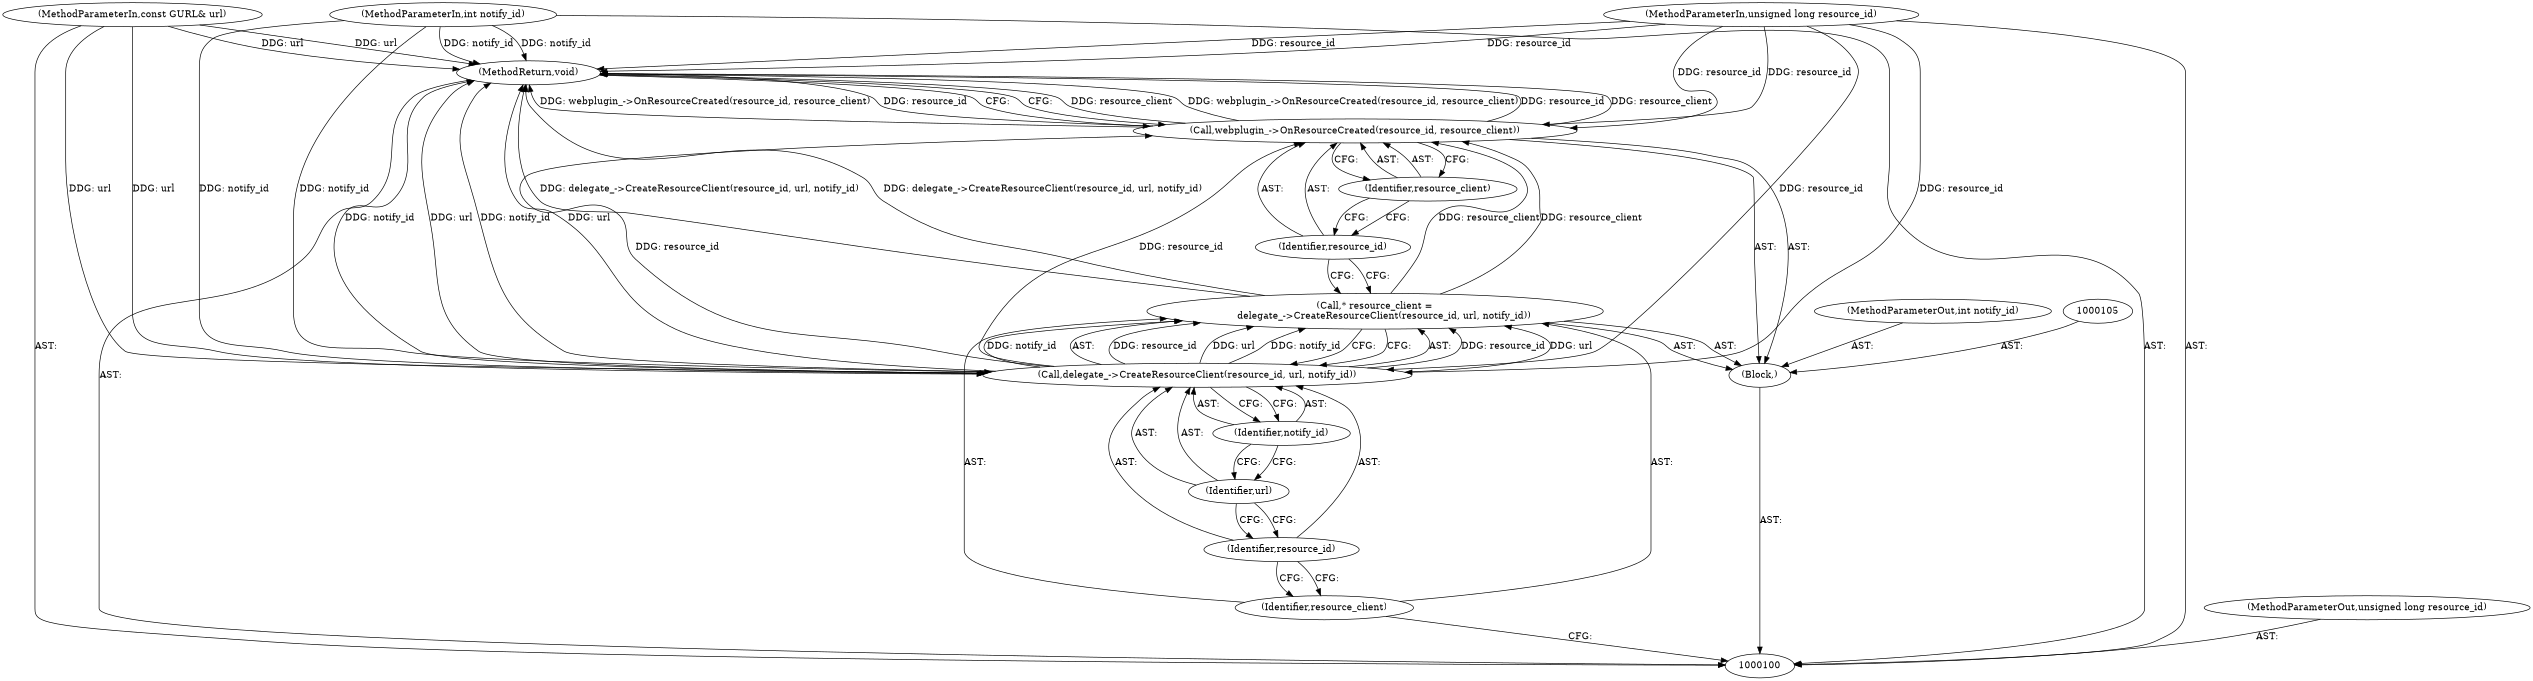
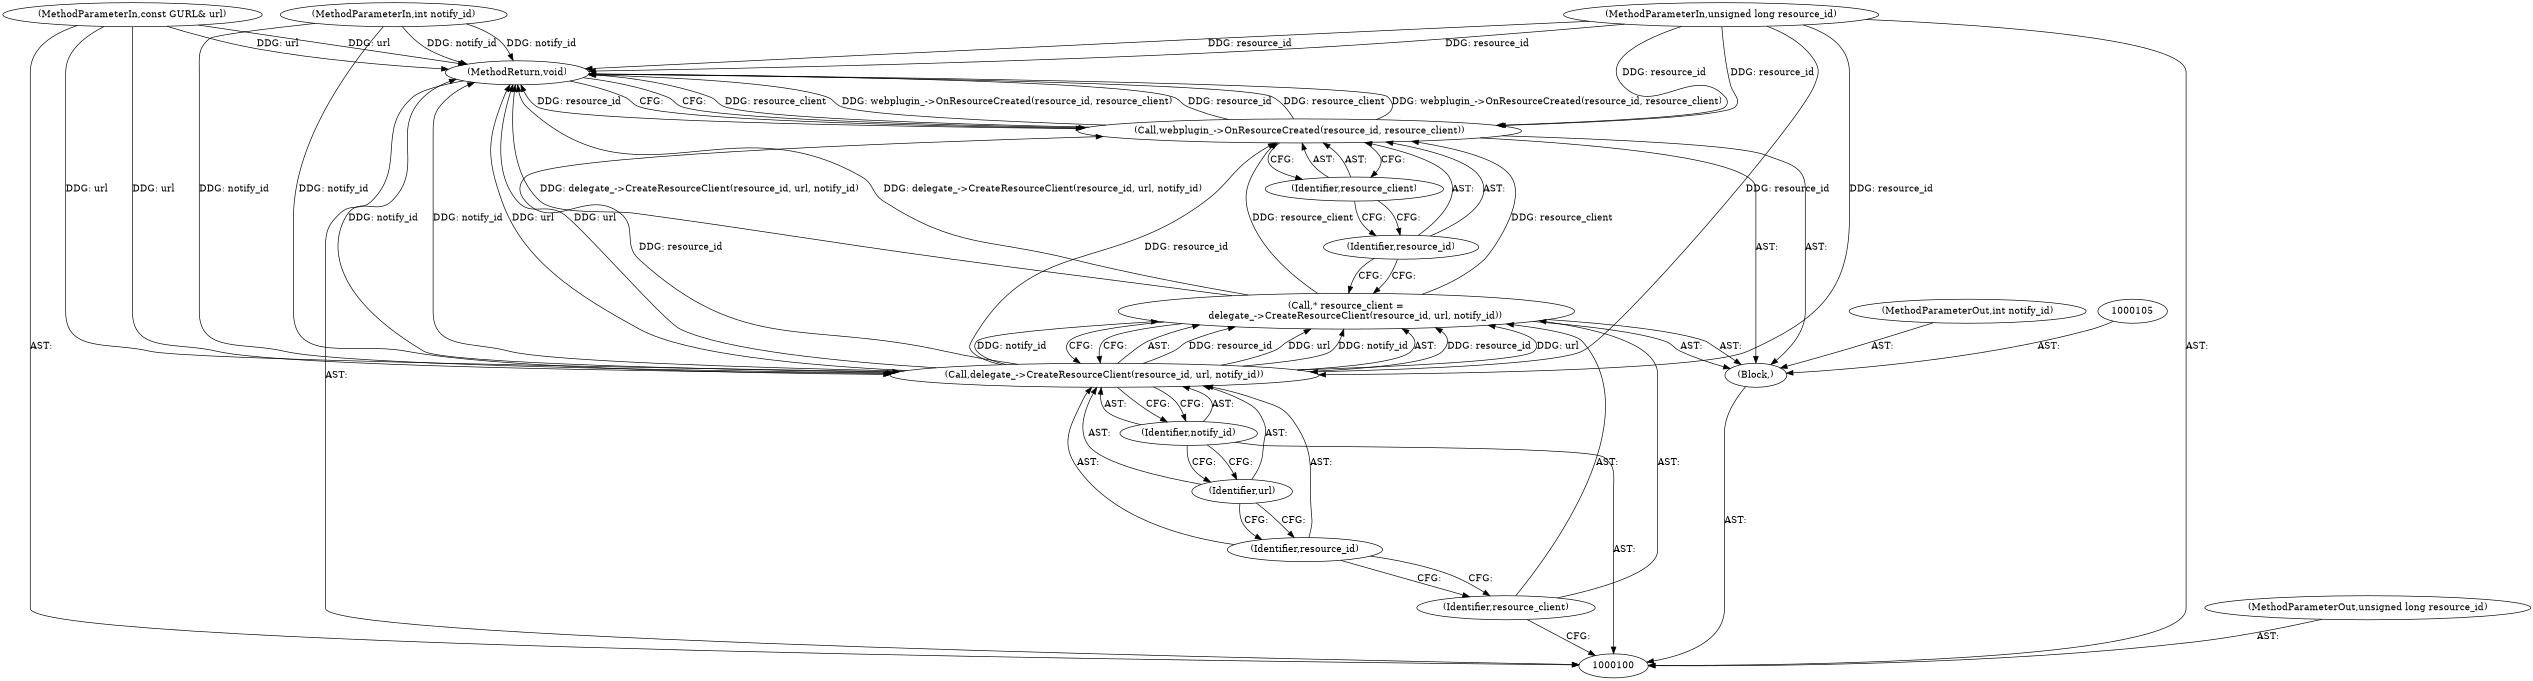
(1773, 31) -> (1516, 450)
